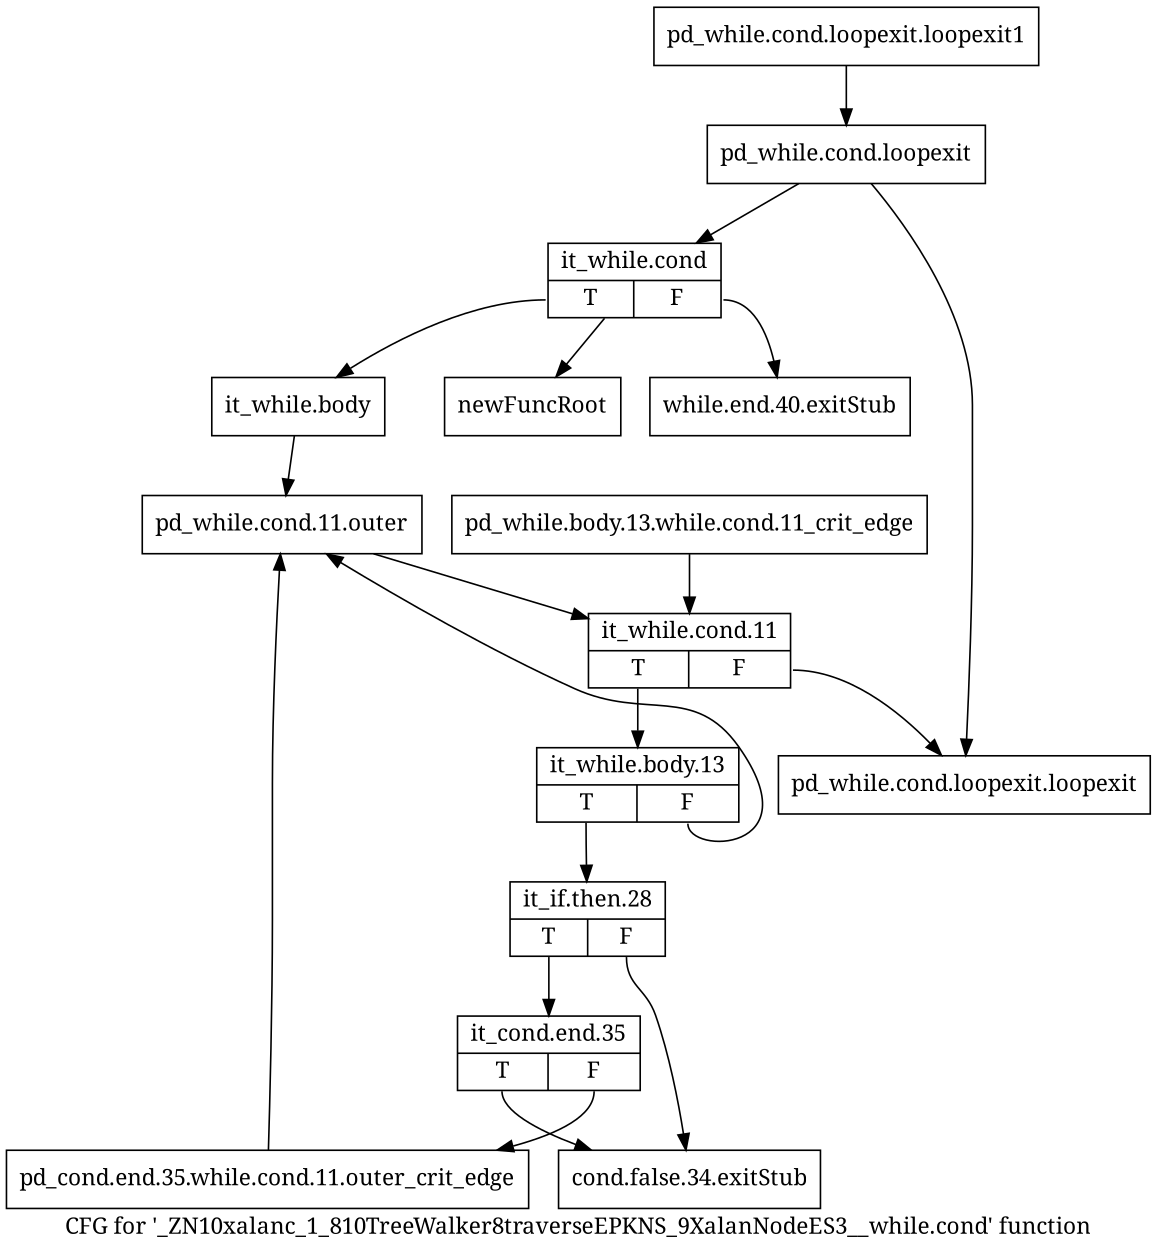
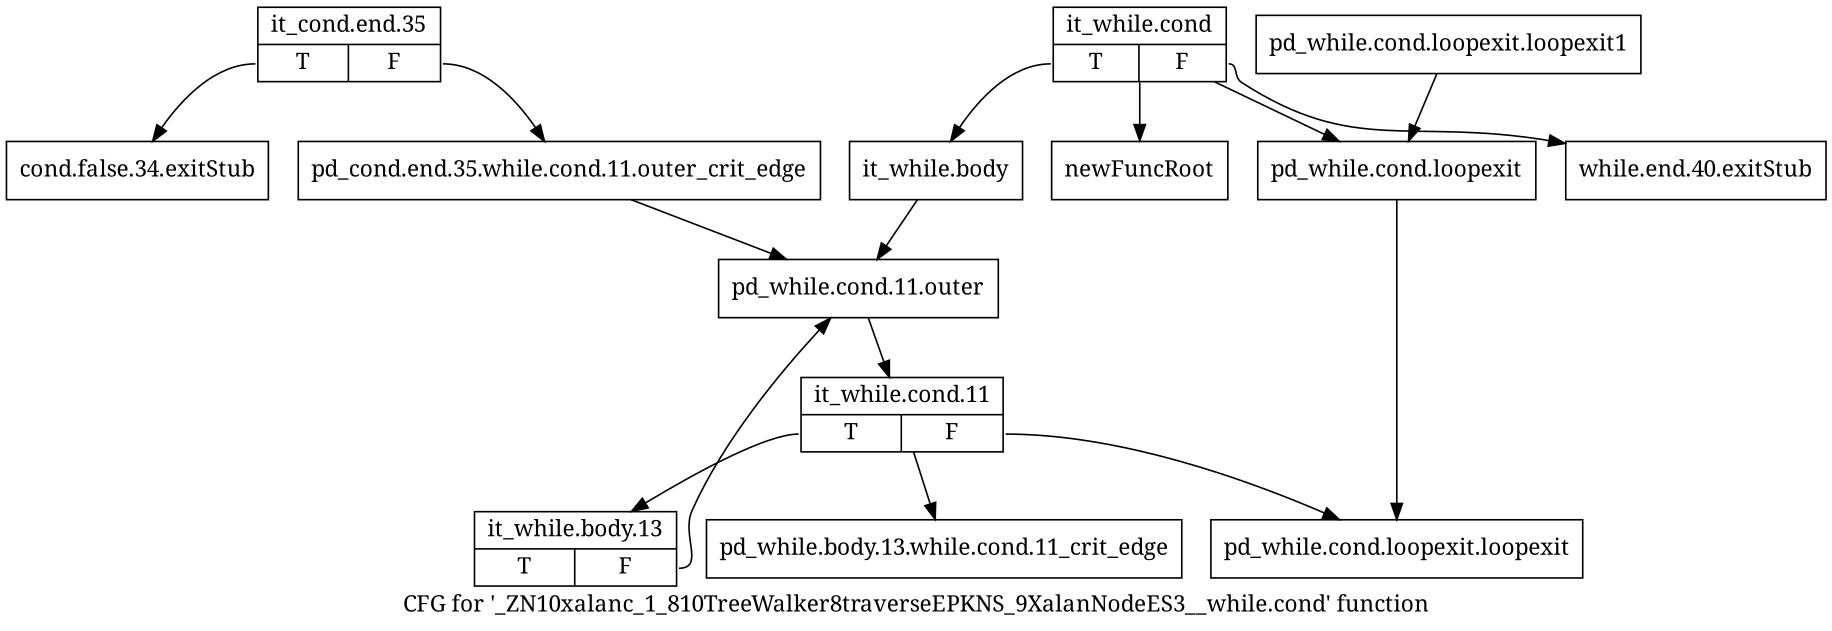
(755, 209) -> (1253, 100)
(690, 576) -> (922, 478)
(588, 919) -> none
